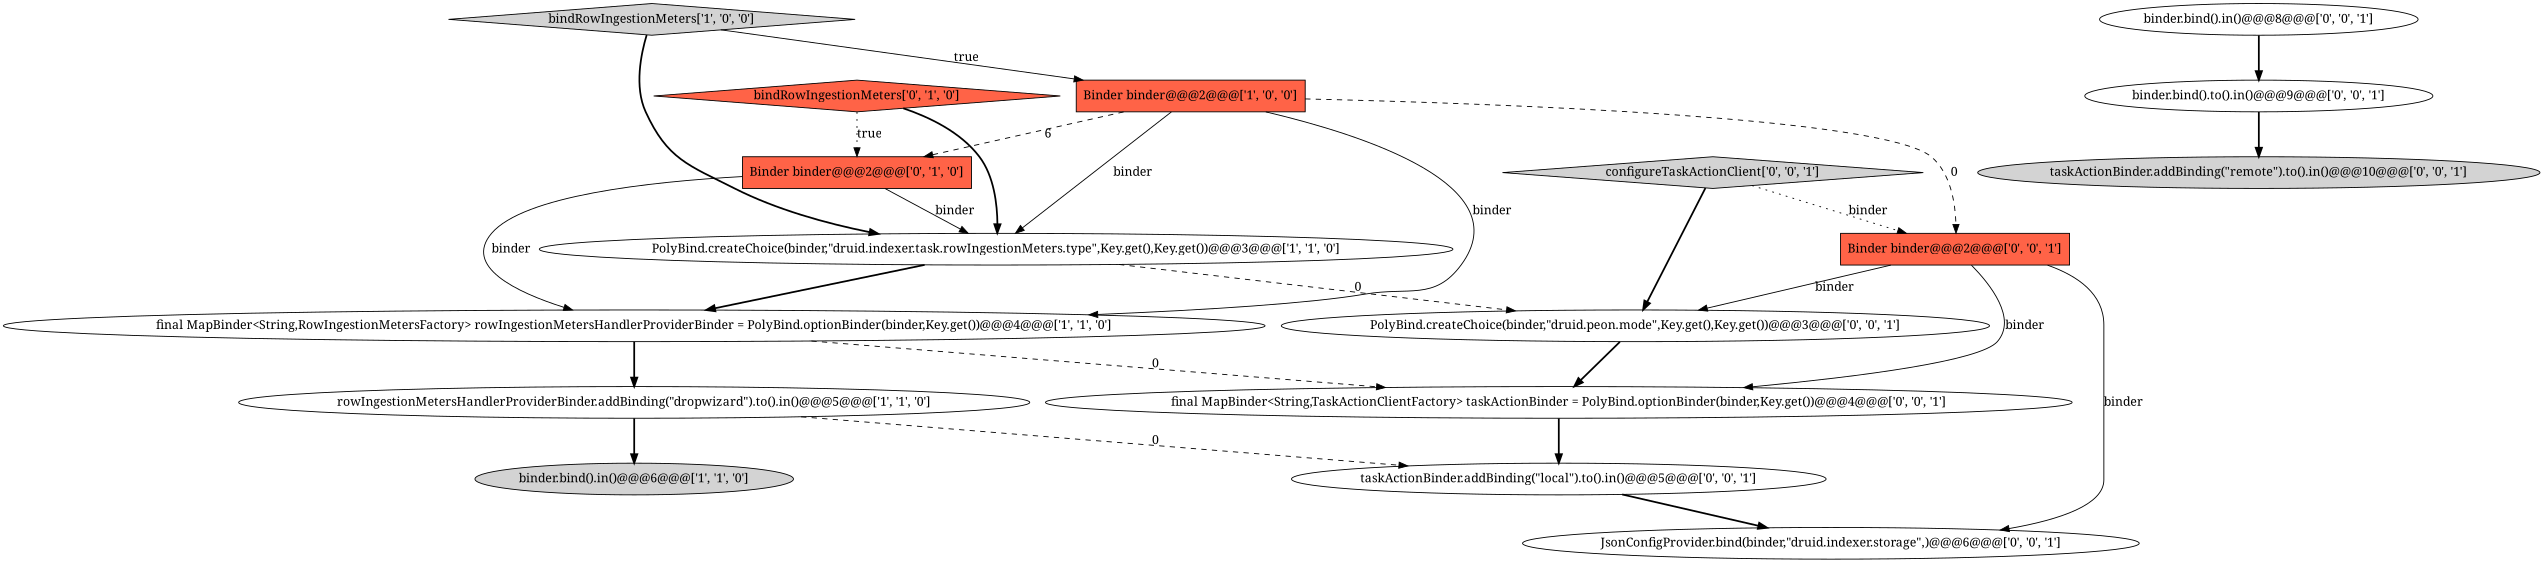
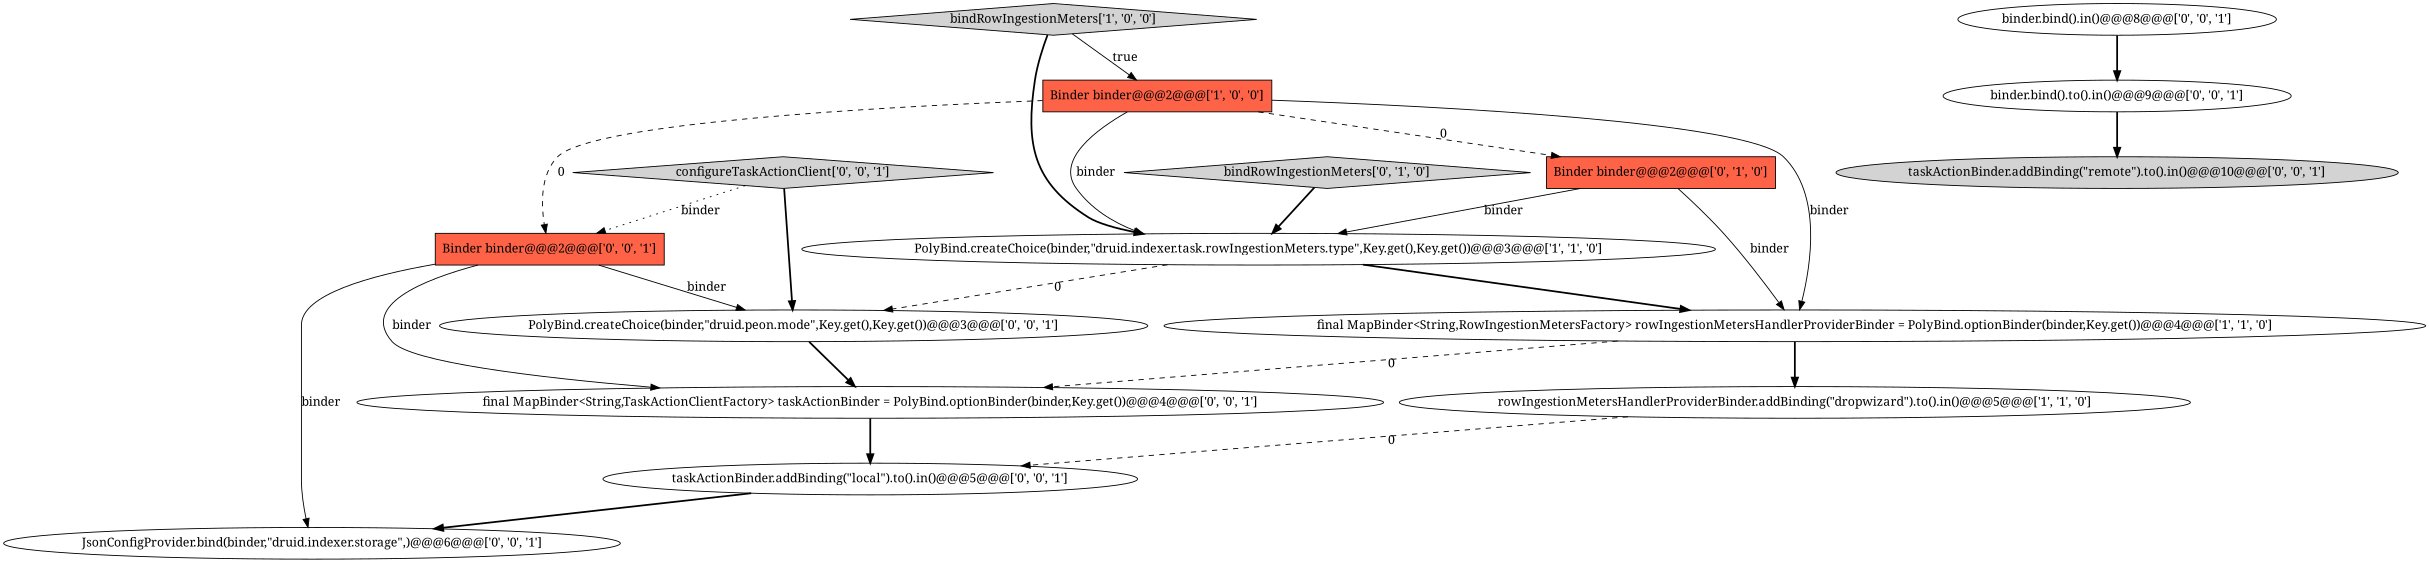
(857, 96) -> (1327, 173)
(857, 130) -> none
(1048, 134) -> (1443, 134)
(634, 479) -> none
